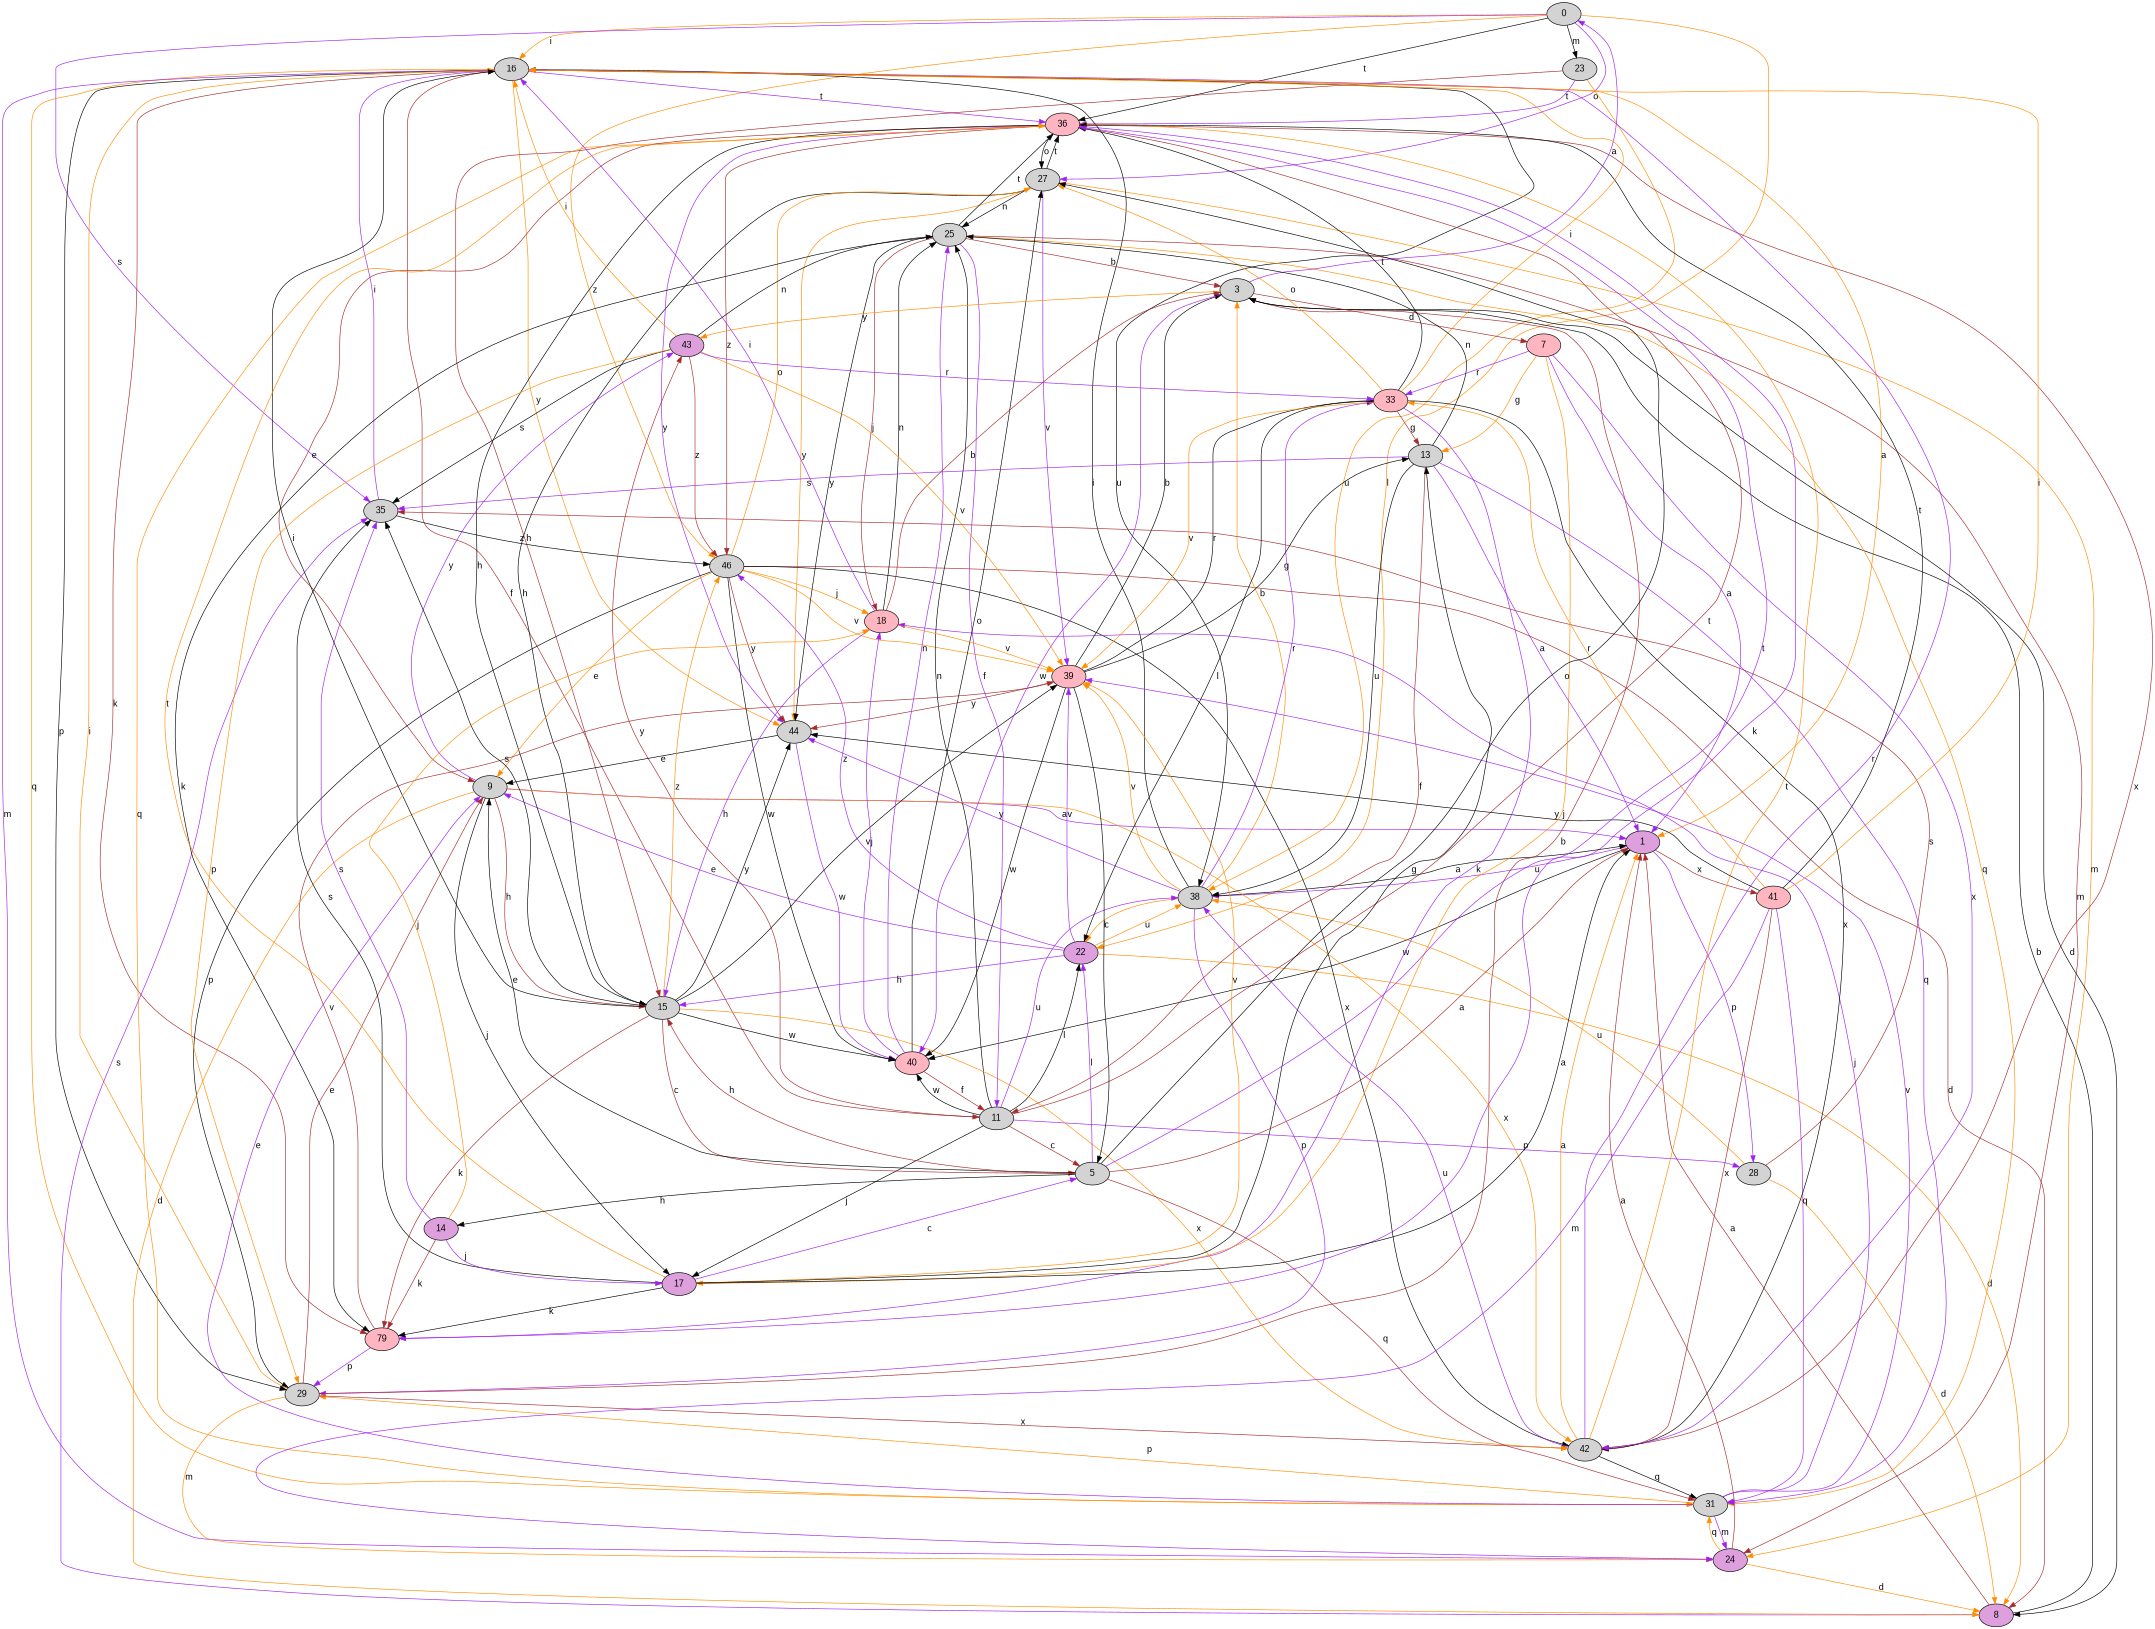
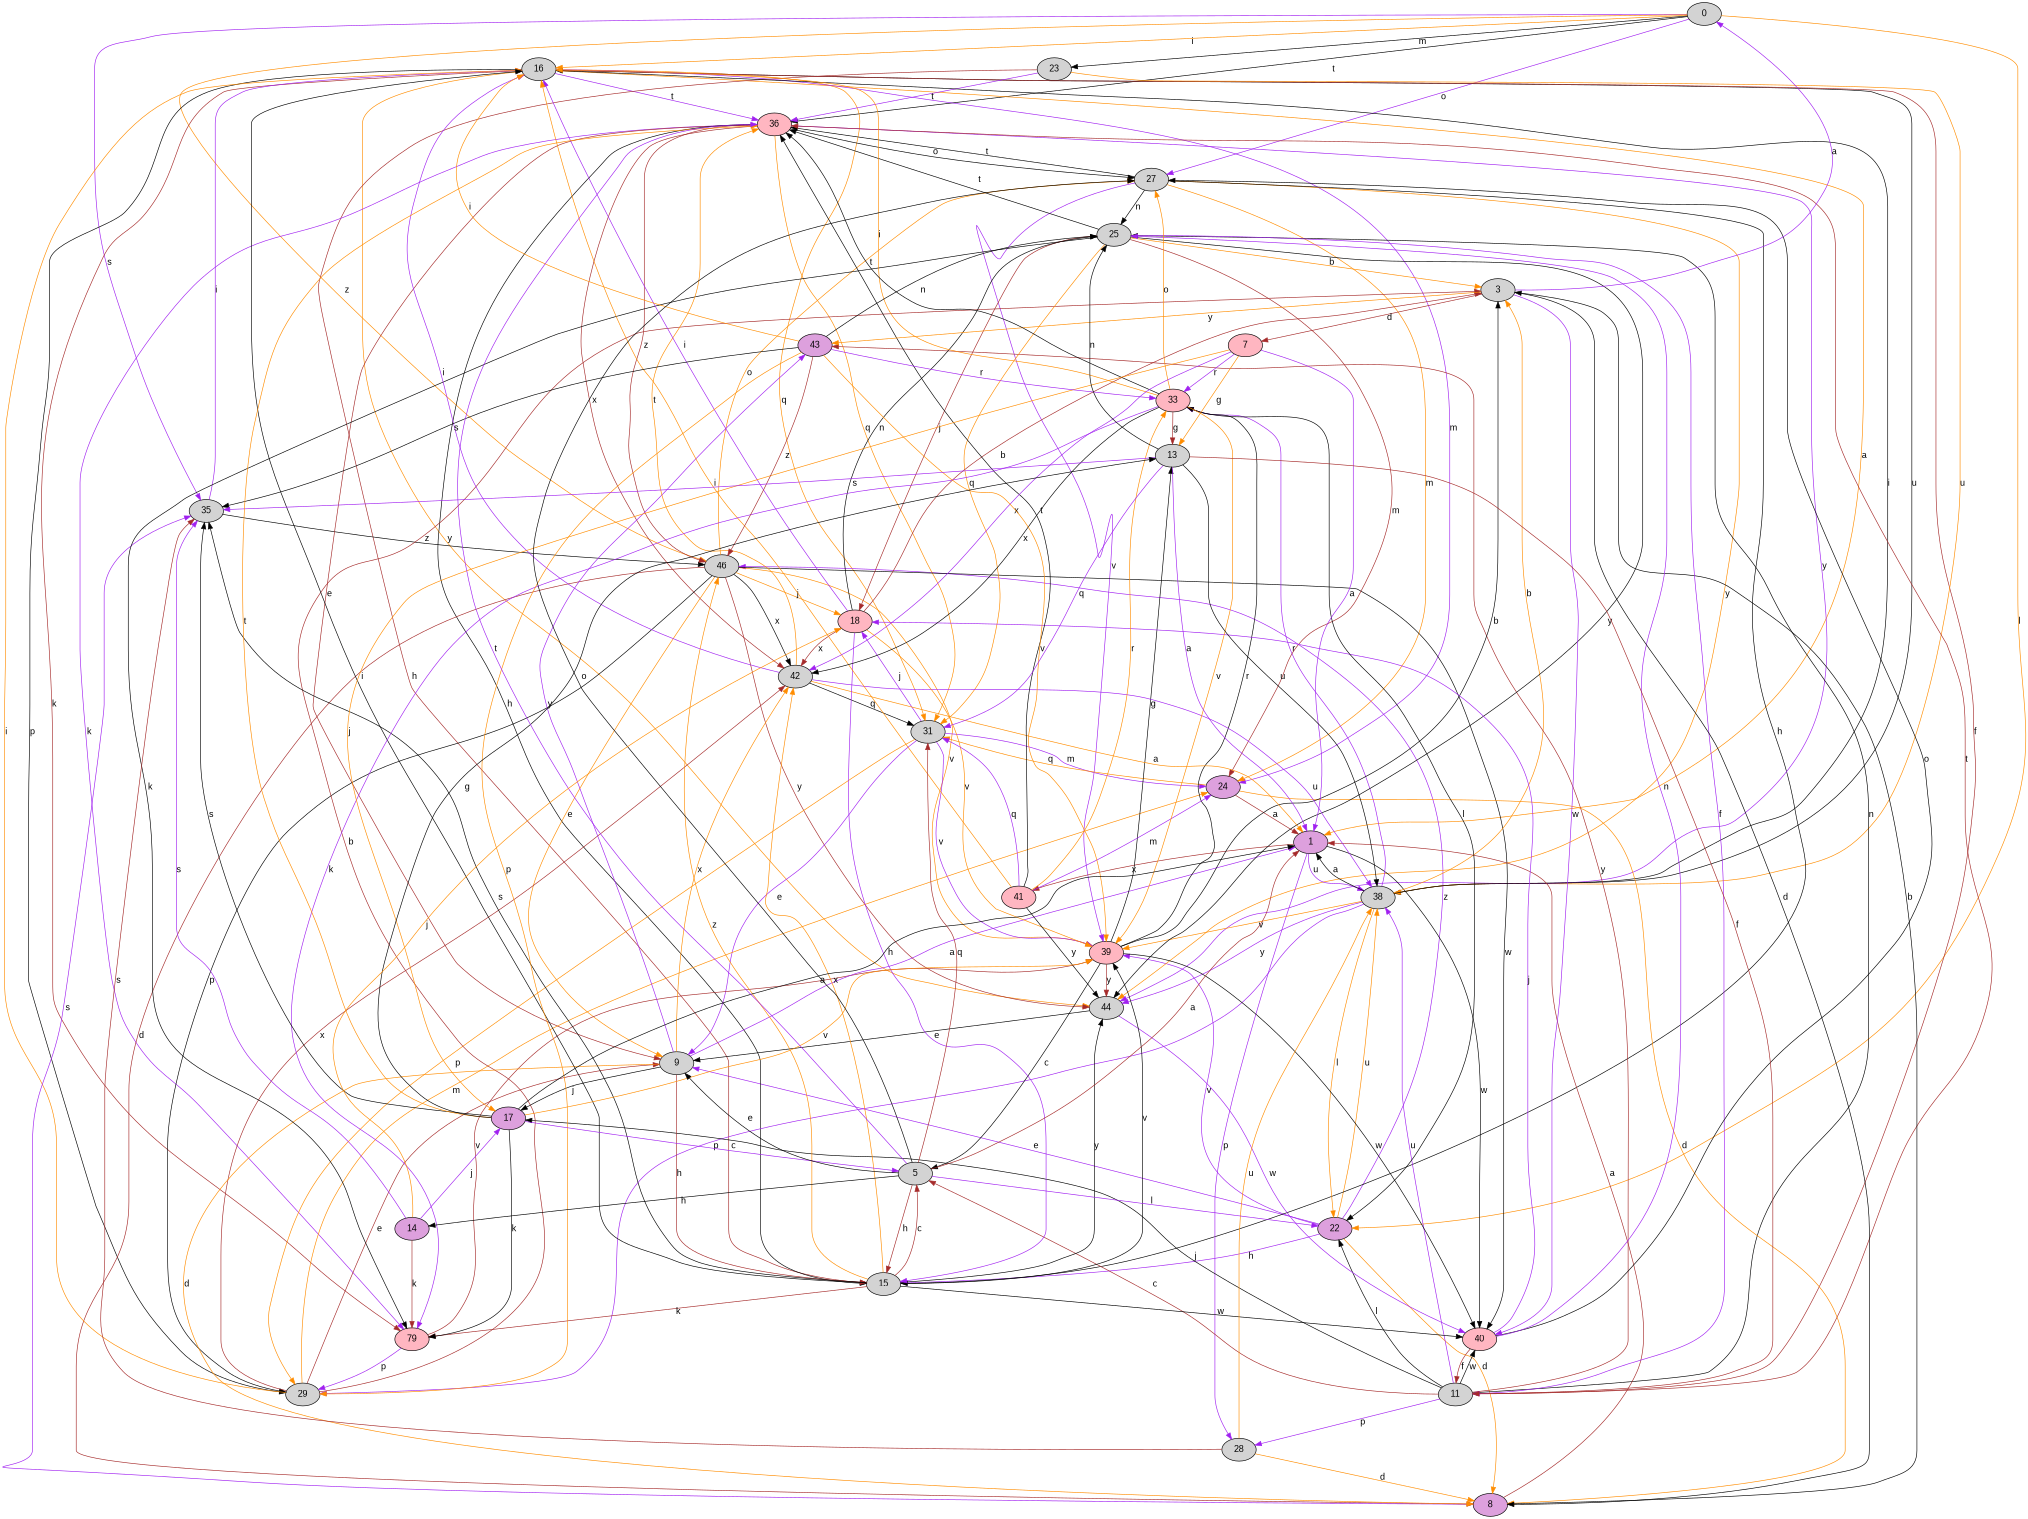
(1090, 262) -> (1303, 262)
(1873, 759) -> (444, 373)
(1717, 1200) -> (821, 642)
